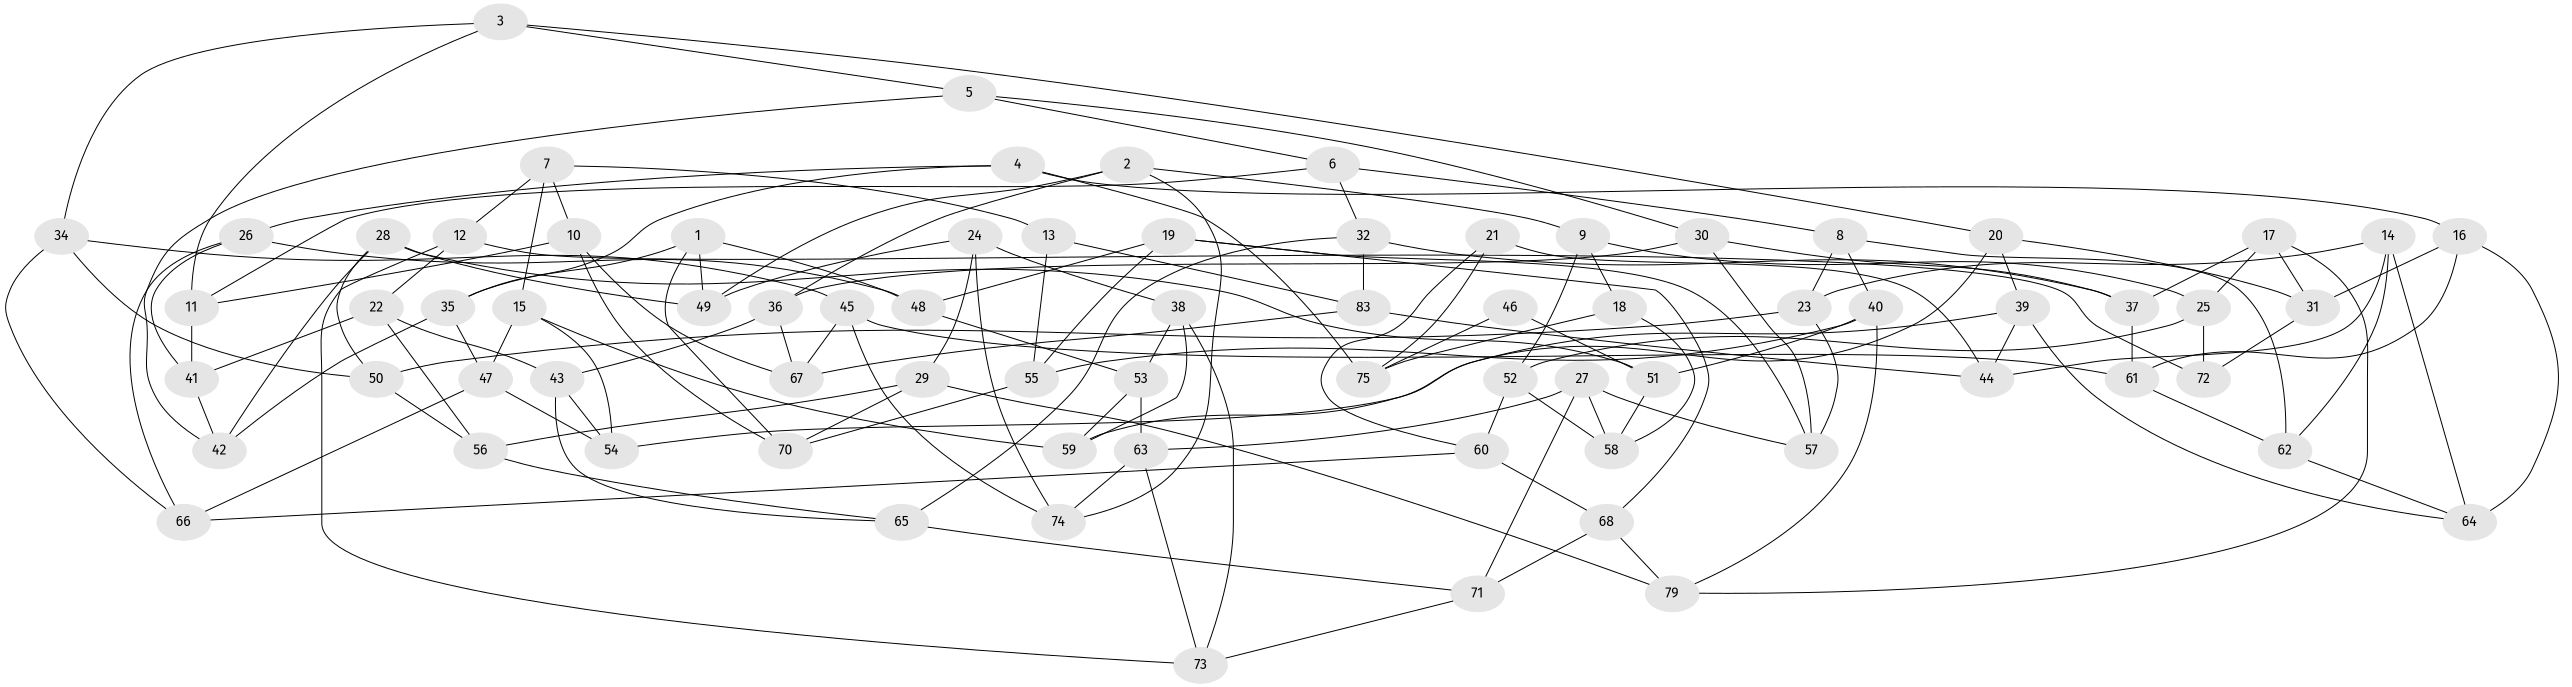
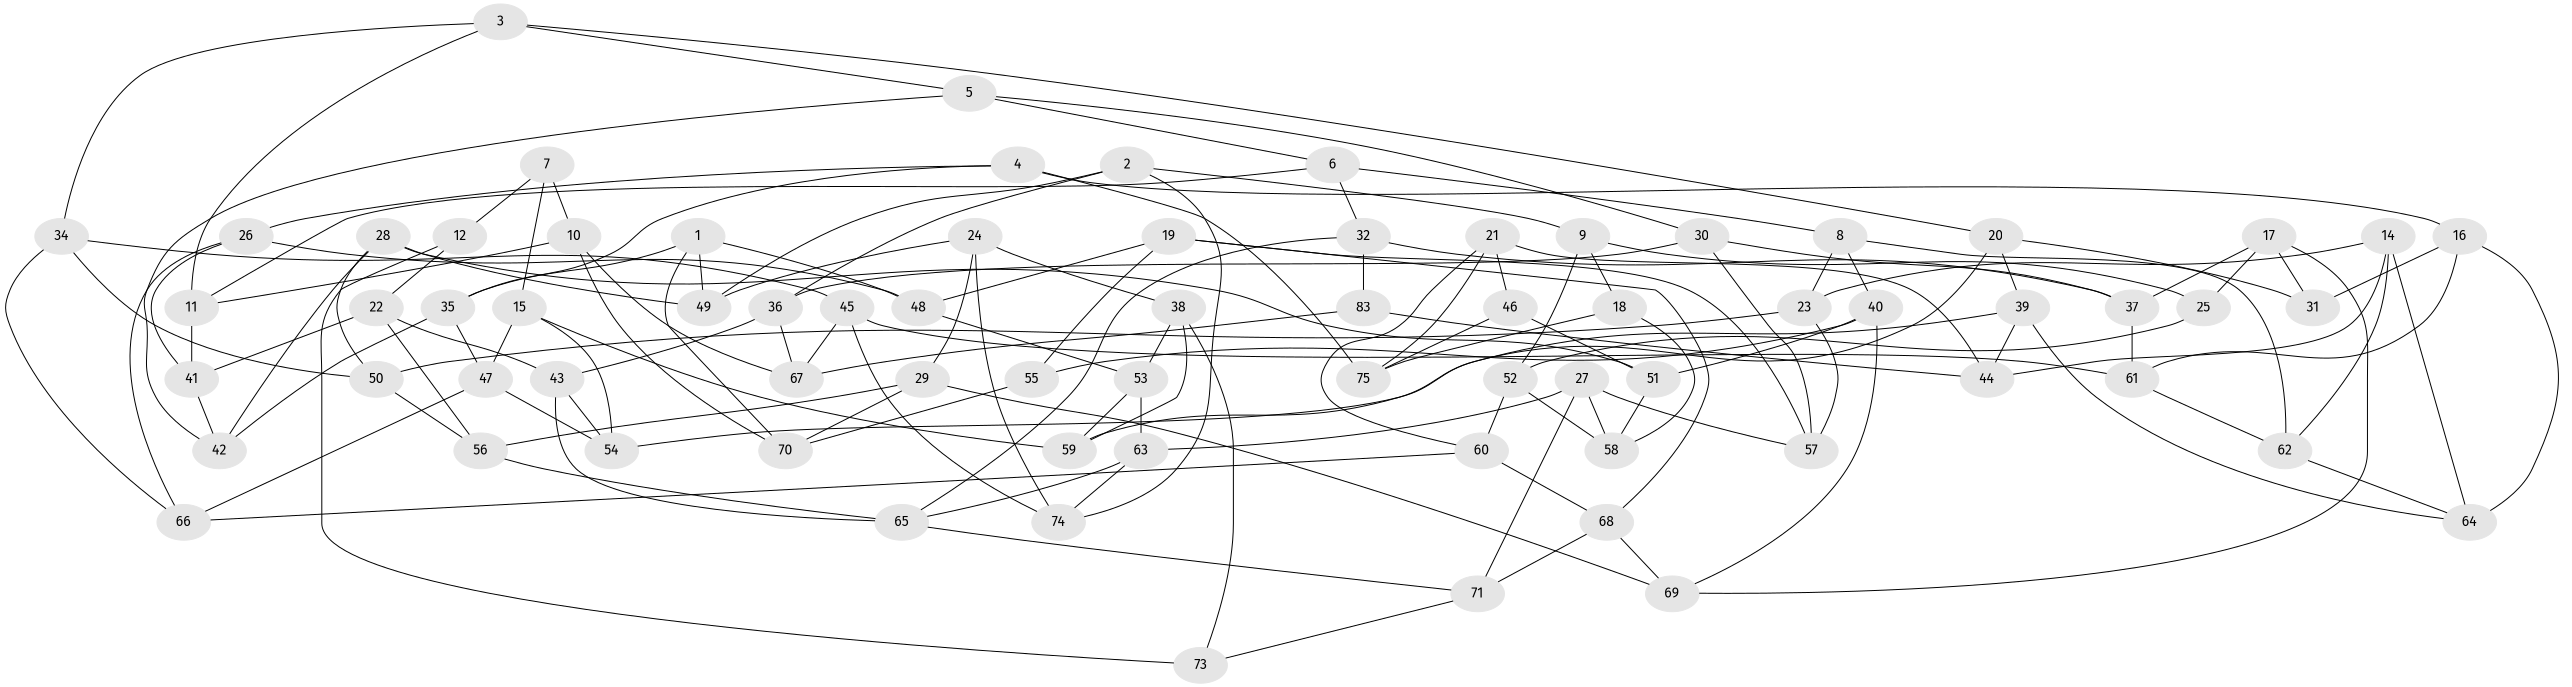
(1049, 236) -> none
none -> (1503, 279)
(2204, 379) -> none
(1168, 549) -> (1025, 493)
(1672, 594) -> (1672, 594)
